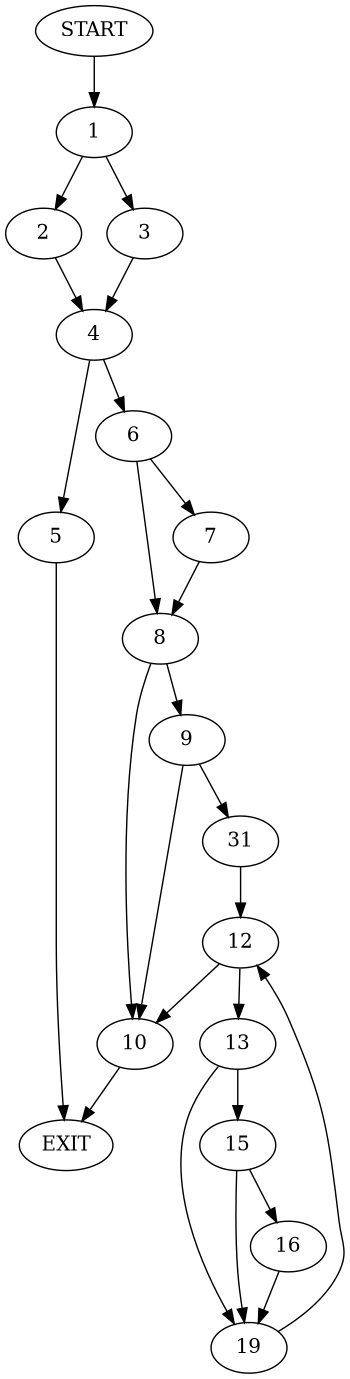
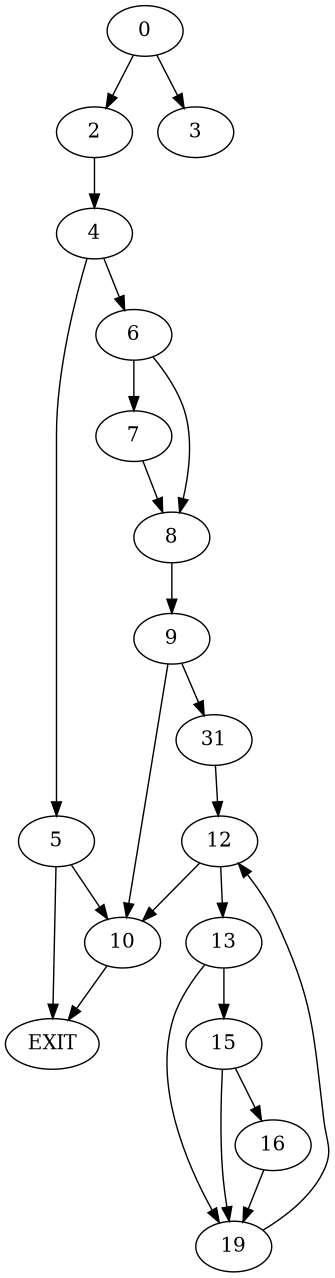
(94, 31) -> none
(94, 132) -> (145, 31)
(123, 278) -> none
(126, 833) -> (86, 886)
